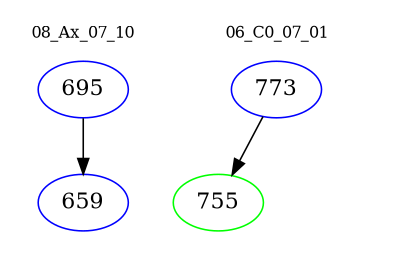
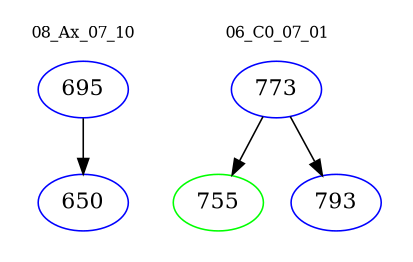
(83, 203) -> (83, 203)
none -> (336, 203)
